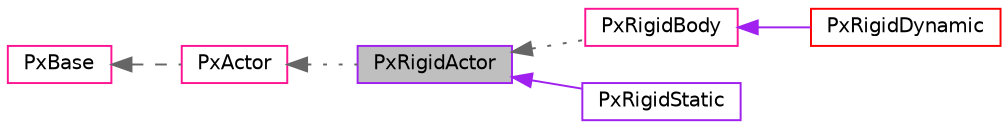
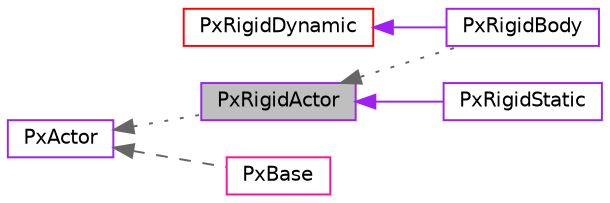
(661, 27) -> (523, 27)
(784, 27) -> (420, 27)
(156, 64) -> (180, 159)
(234, 64) -> (61, 139)
